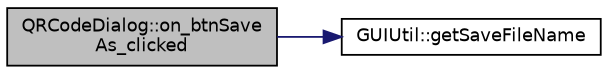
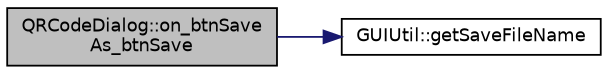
(142, 37) -> (142, 37)
